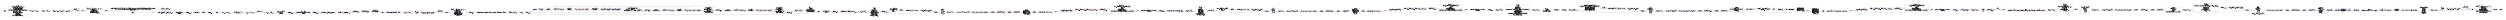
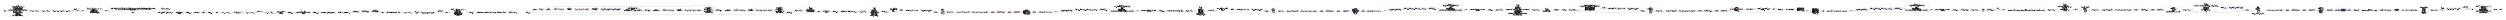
(522, 13) -> none
